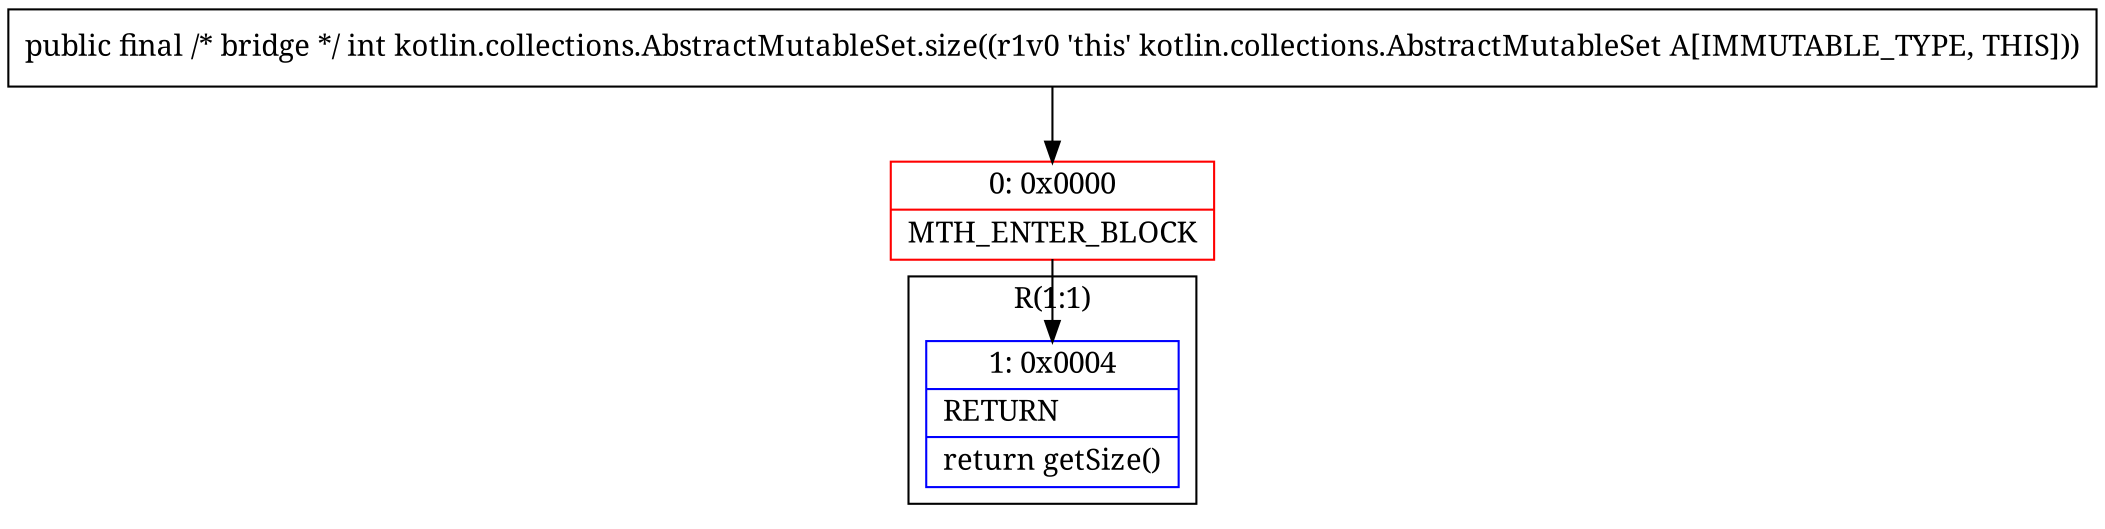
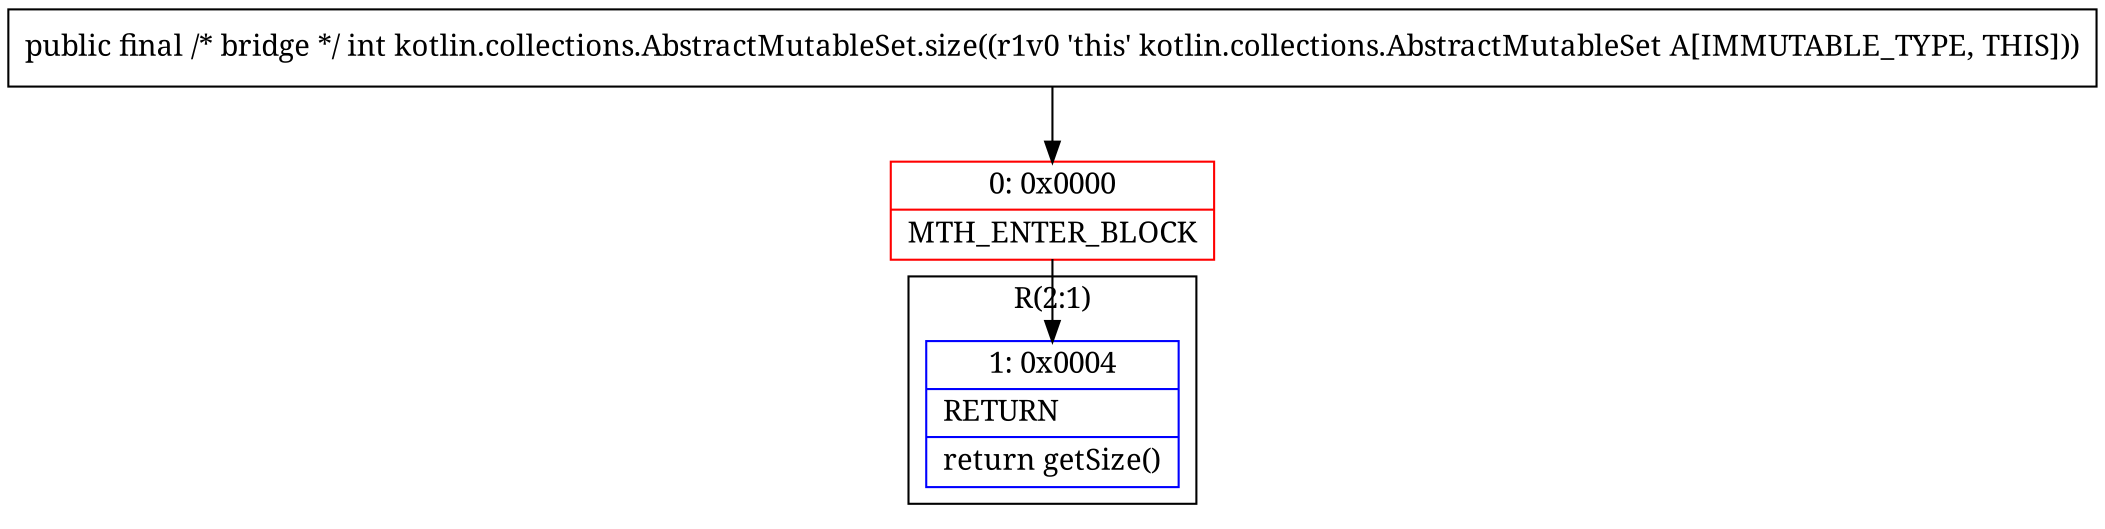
(1052, 300) -> (1052, 300)
